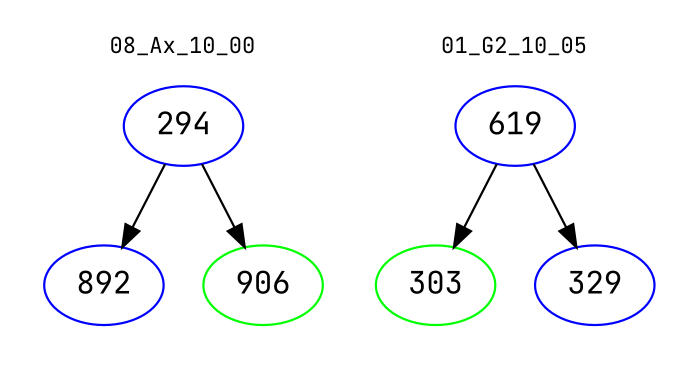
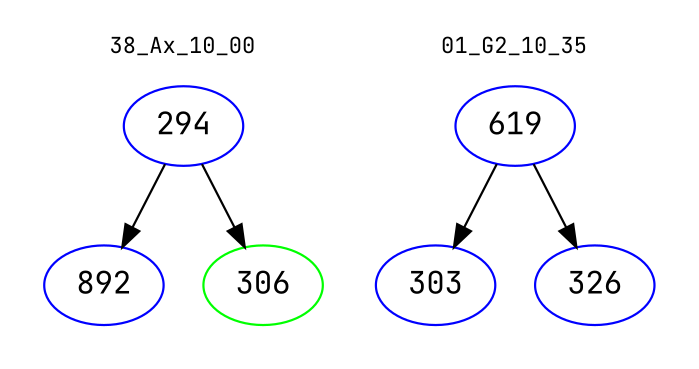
(184, 48) -> (184, 48)
(515, 48) -> (515, 48)
(263, 285) -> (263, 285)
(436, 285) -> (436, 285)
(595, 285) -> (595, 285)
